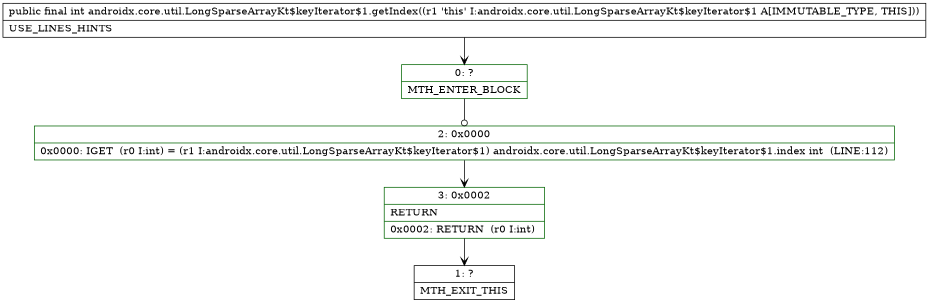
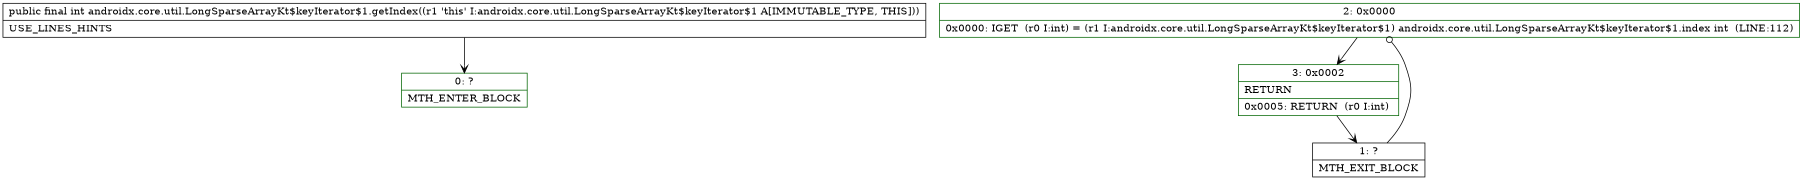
(464, 109) -> (1411, 93)
(464, 229) -> (1319, 107)
(464, 291) -> (1369, 168)
